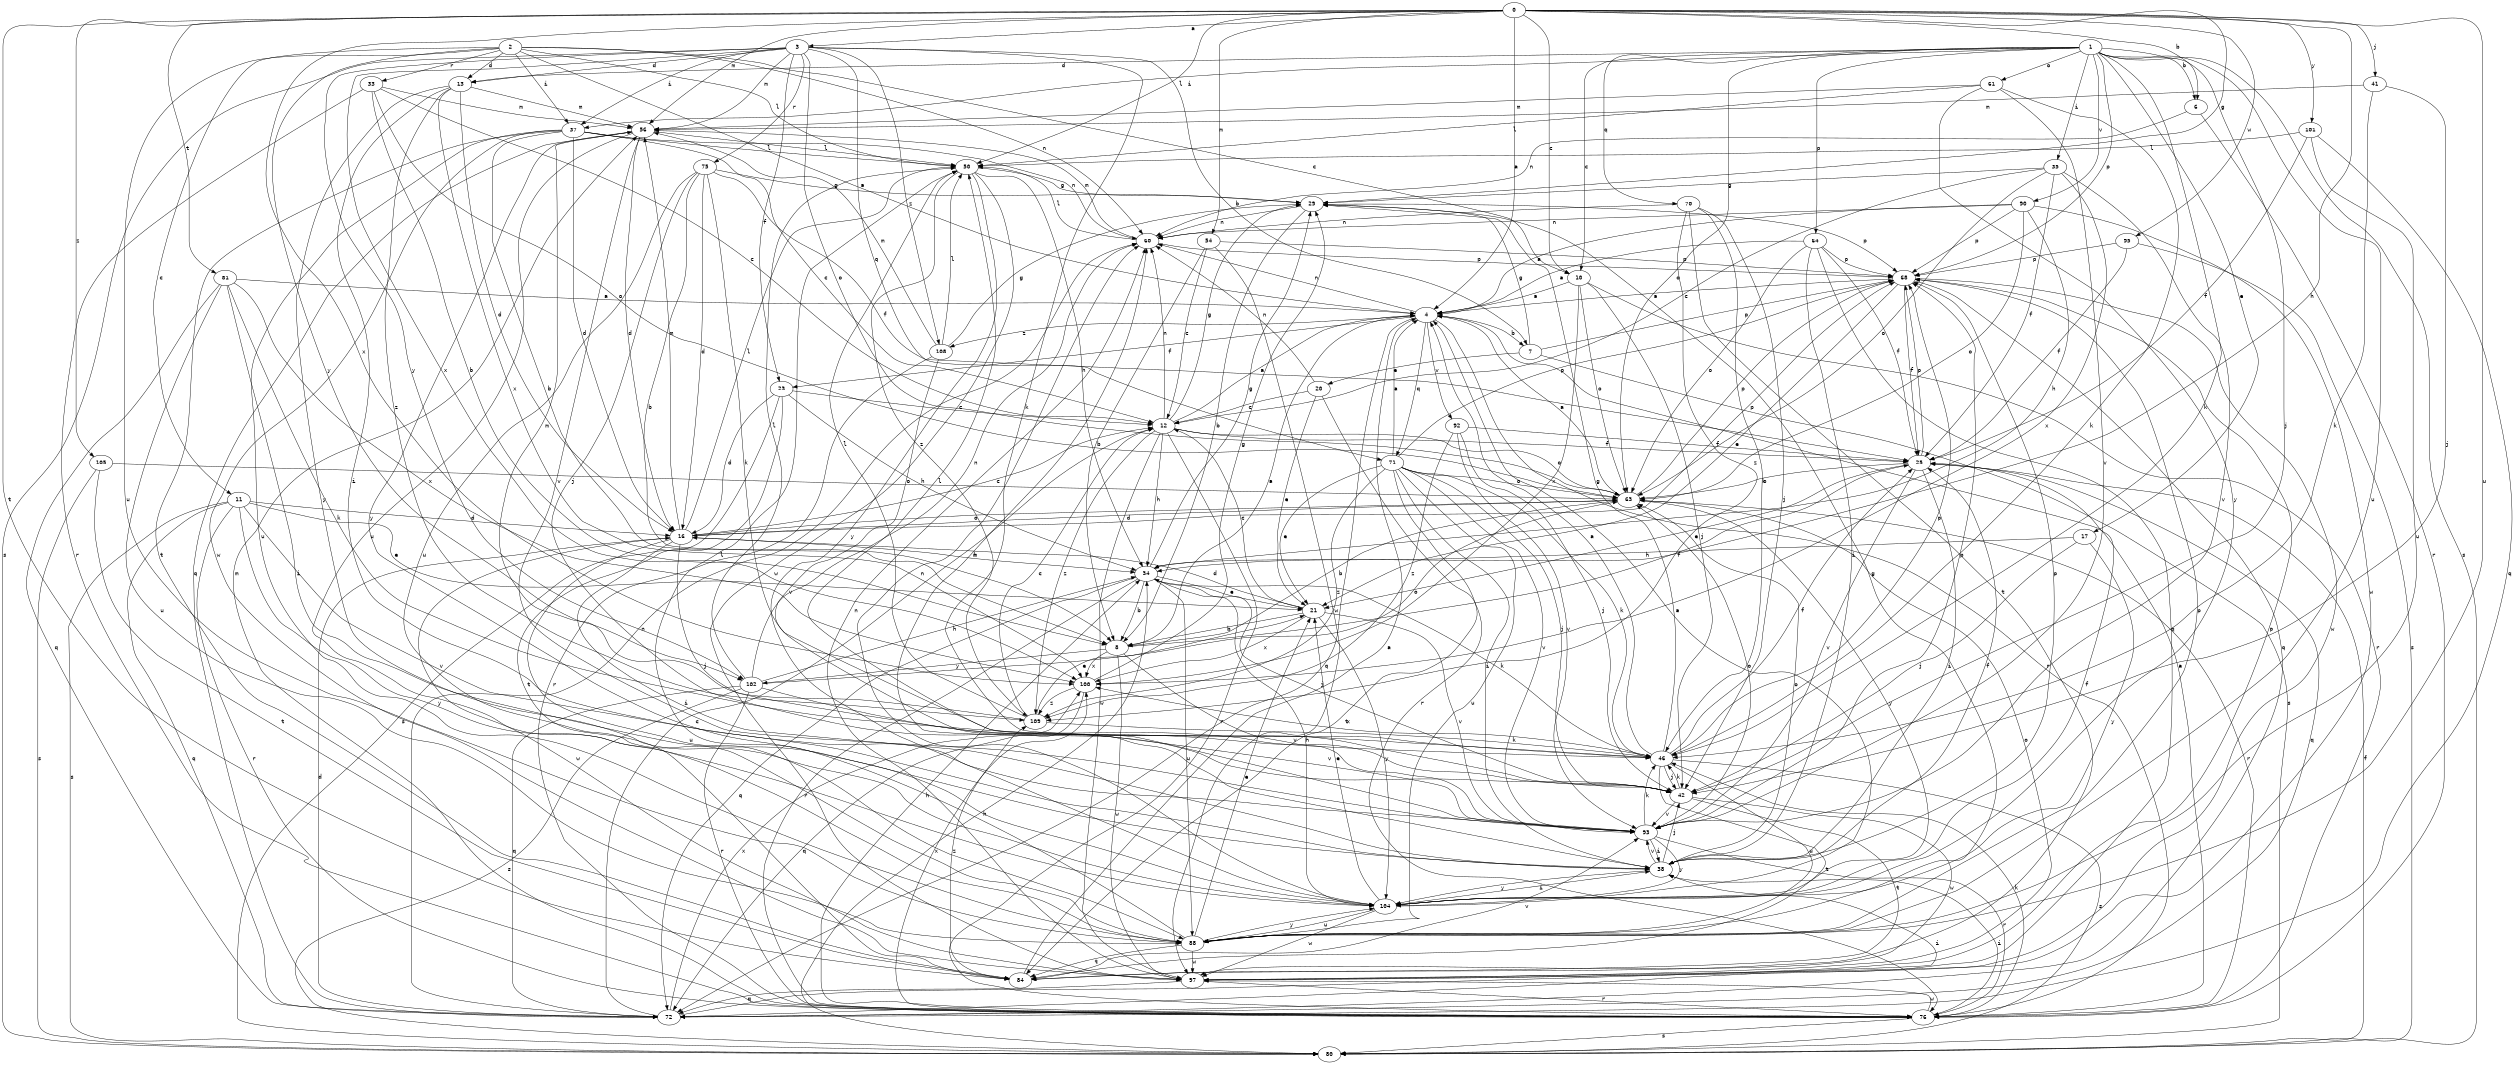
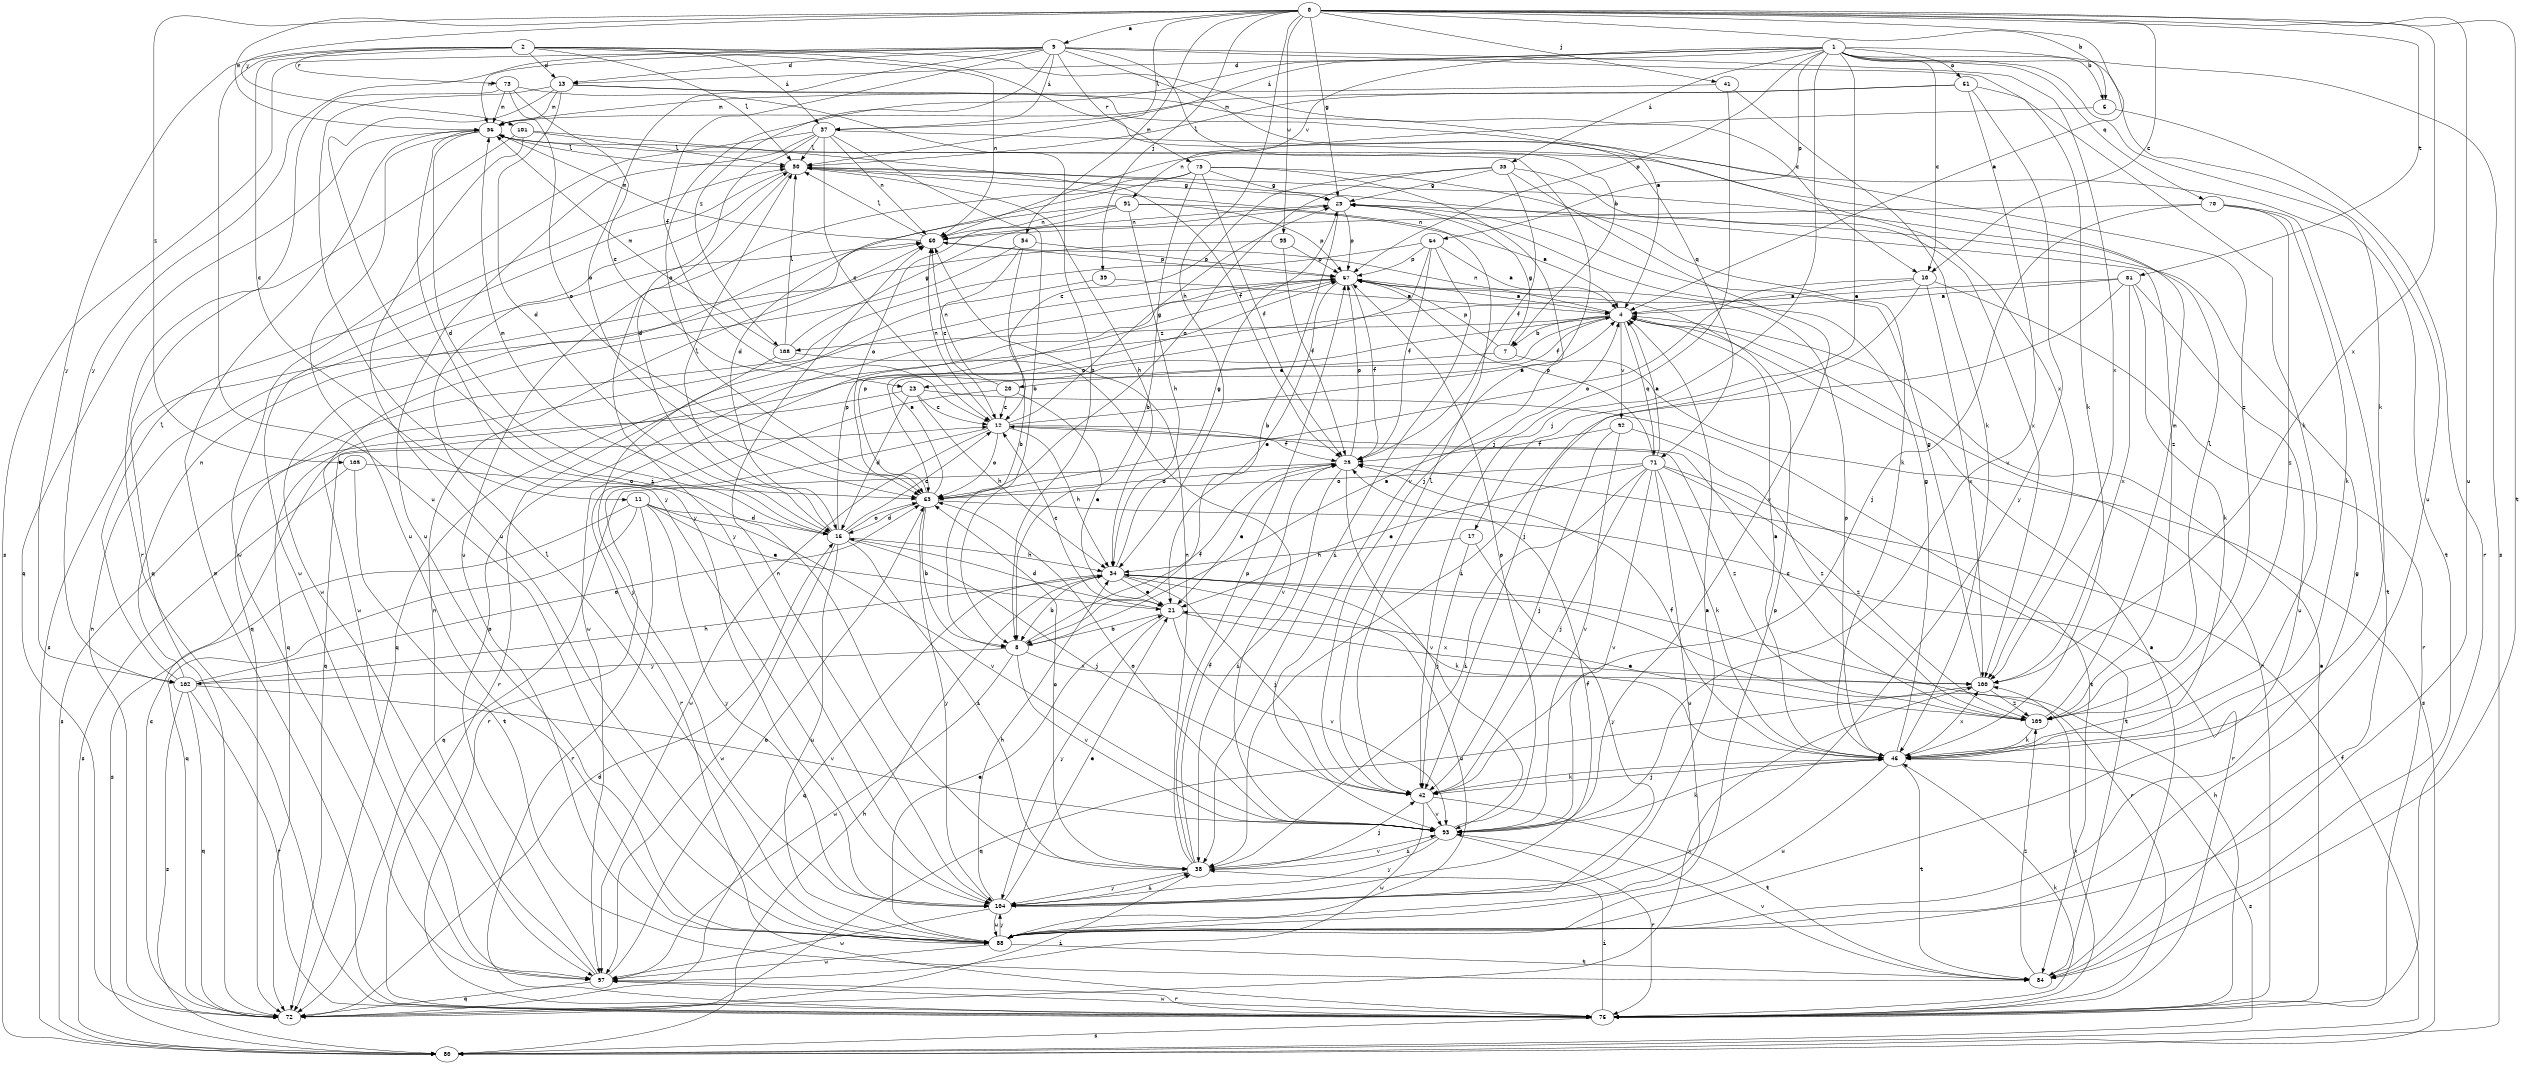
(797, 47) -> (1054, 47)
(371, 84) -> (507, 84)
(2023, 204) -> (1127, 204)
none -> (1104, 278)
(1904, 278) -> (1346, 278)
